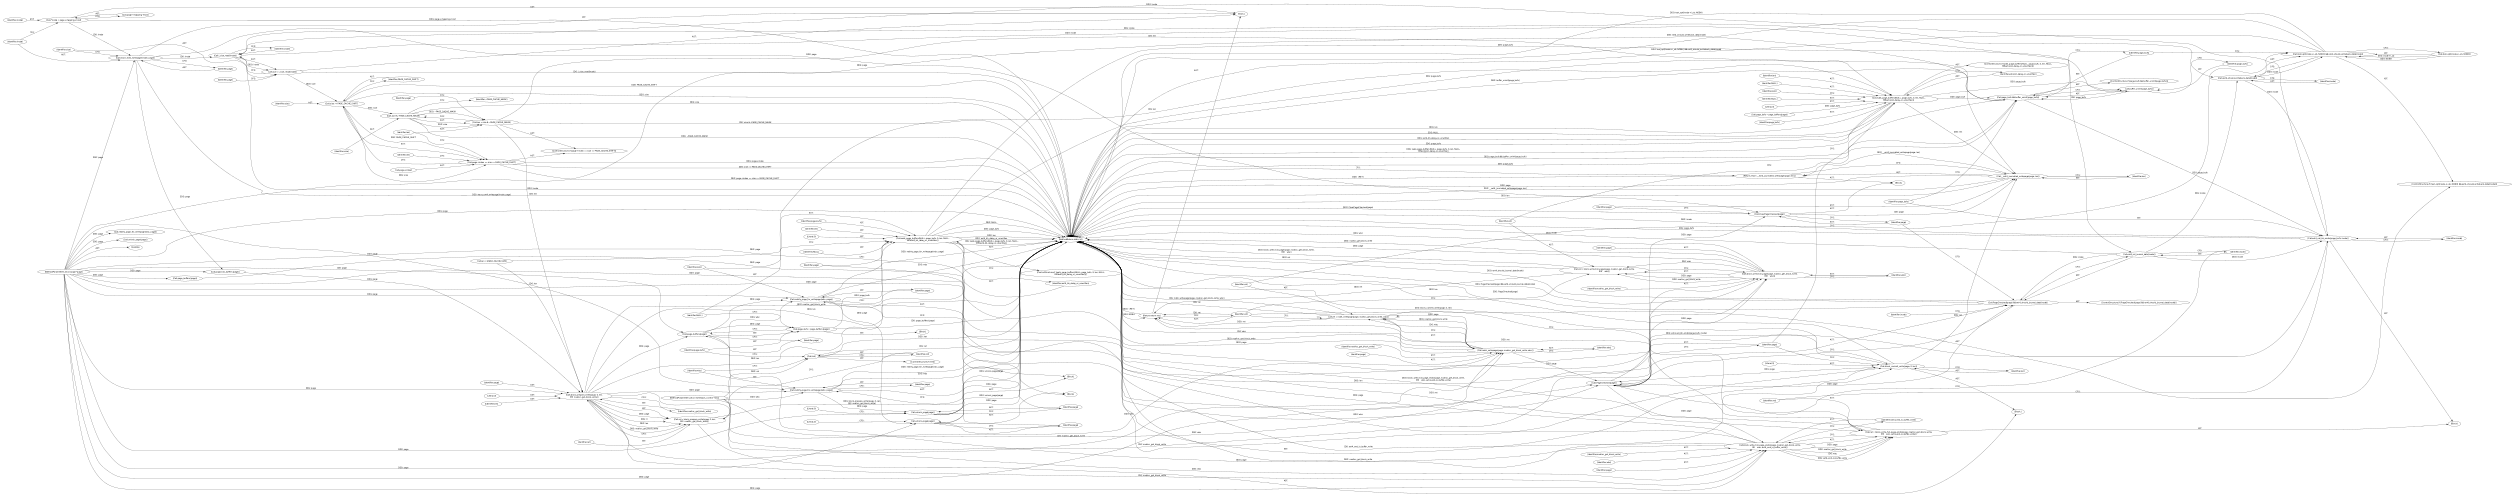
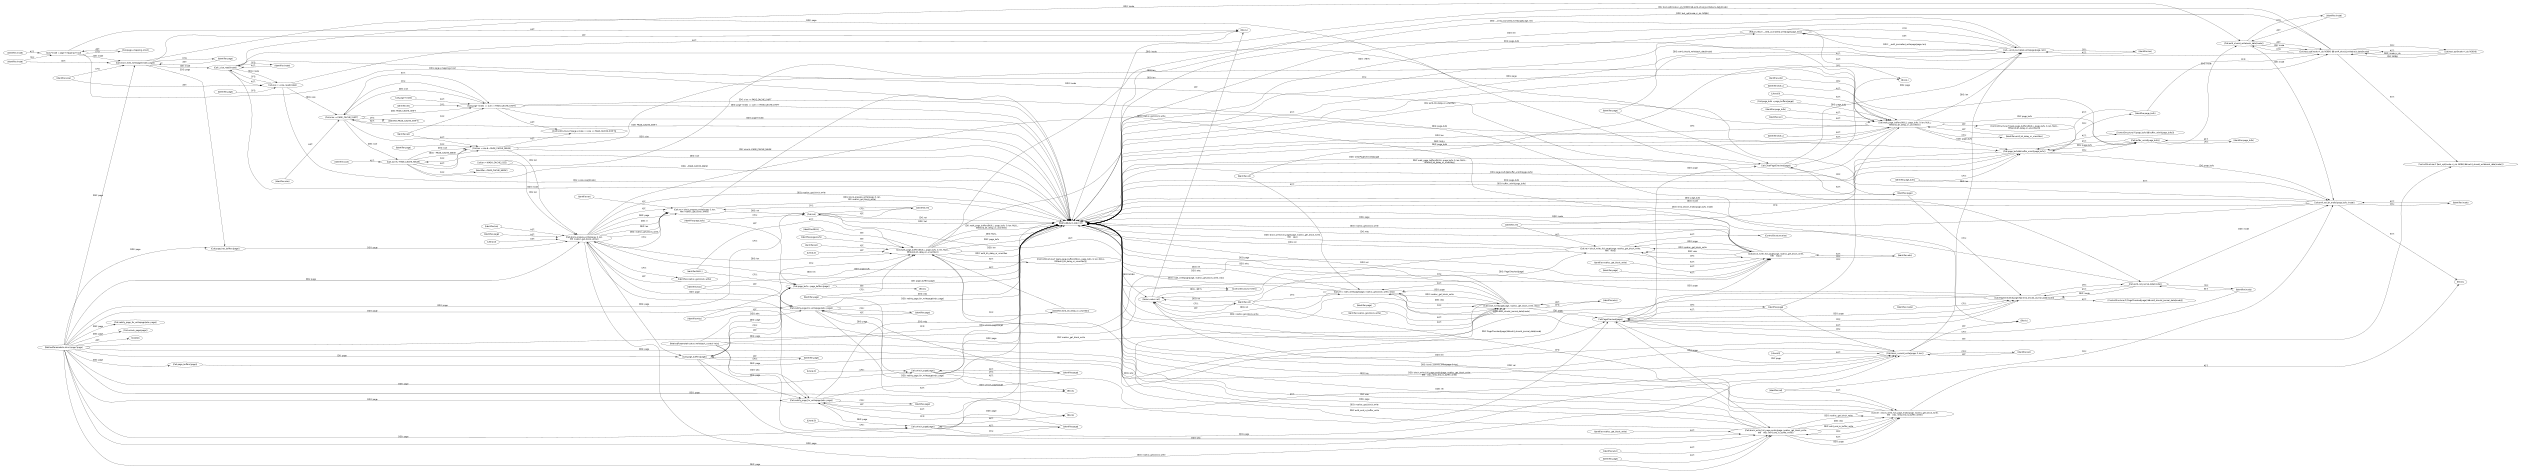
(1038, 52) -> none
(2213, 181) -> (2209, 109)
(575, 196) -> none
none -> (1776, 236)
(1122, 274) -> (1191, 292)
(1899, 420) -> none
